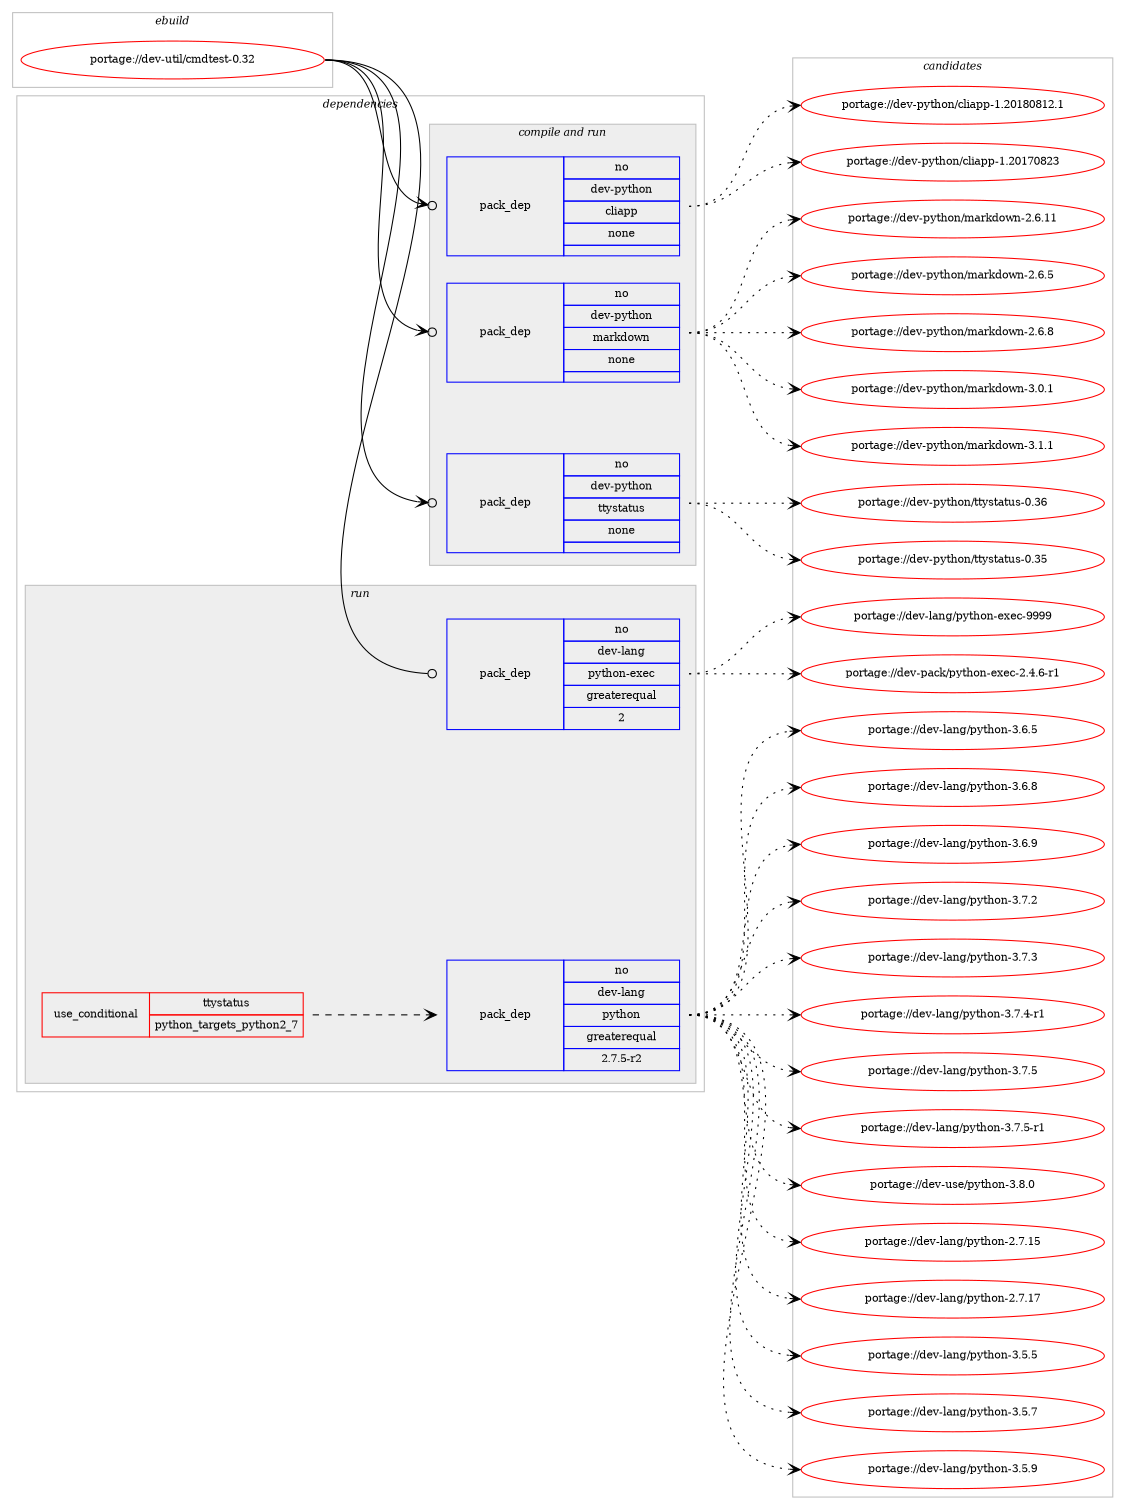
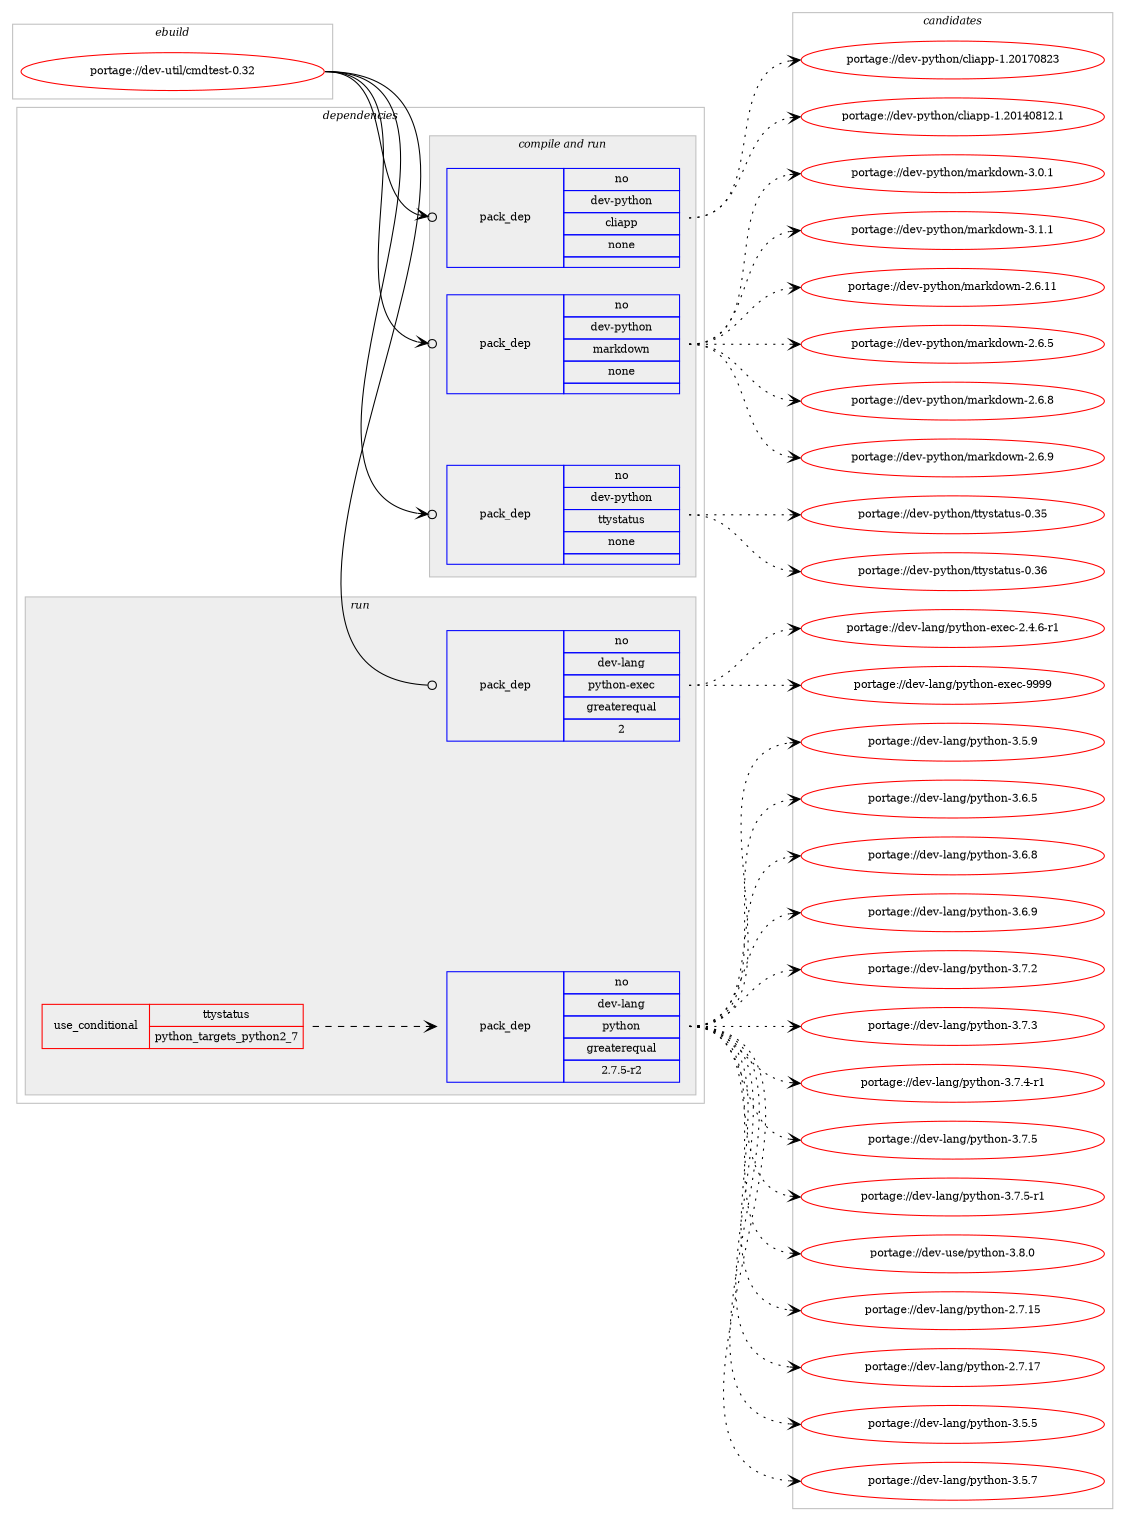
(953, 105) -> (953, 117)
none -> (953, 458)
(953, 674) -> (953, 629)
